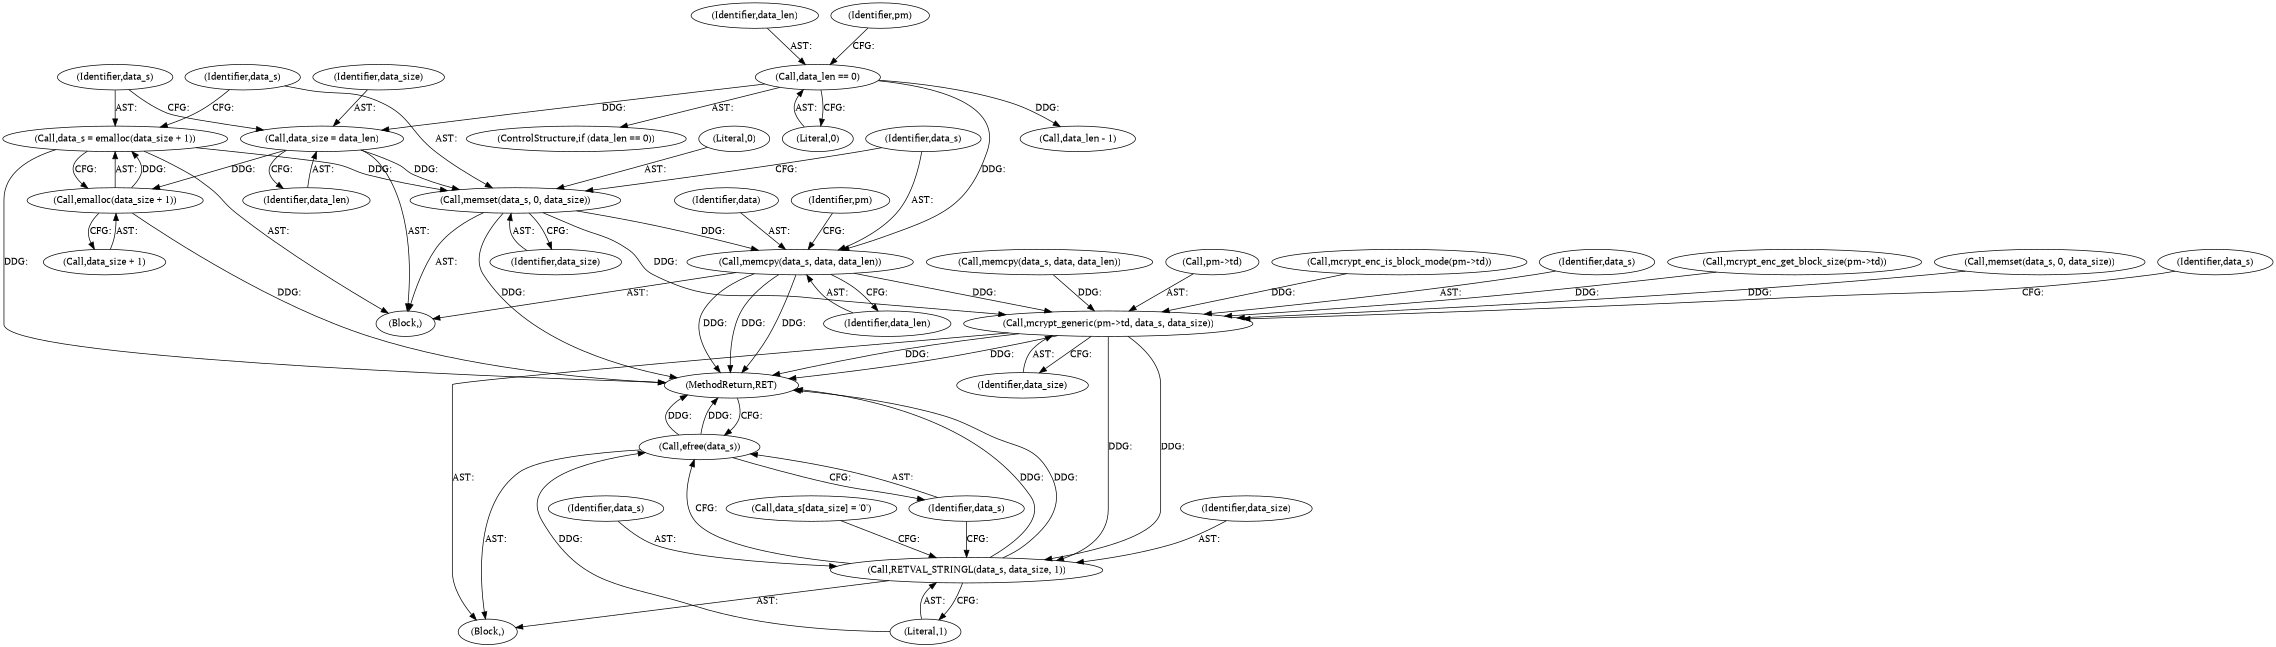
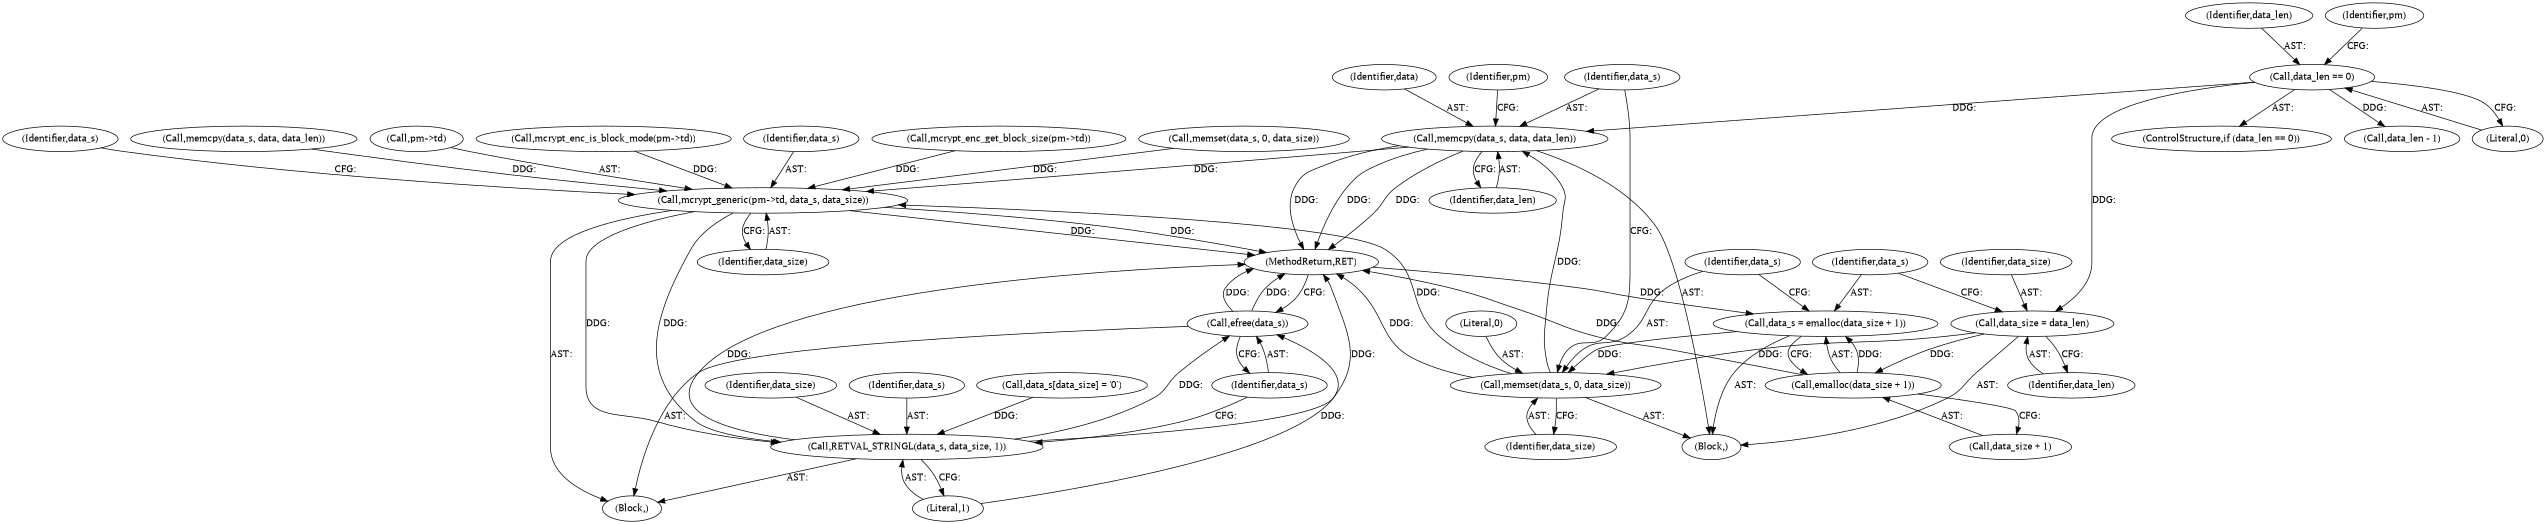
(228, 361) -> (1560, 285)
(708, 509) -> (1192, 385)
(910, 539) -> (1007, 416)
